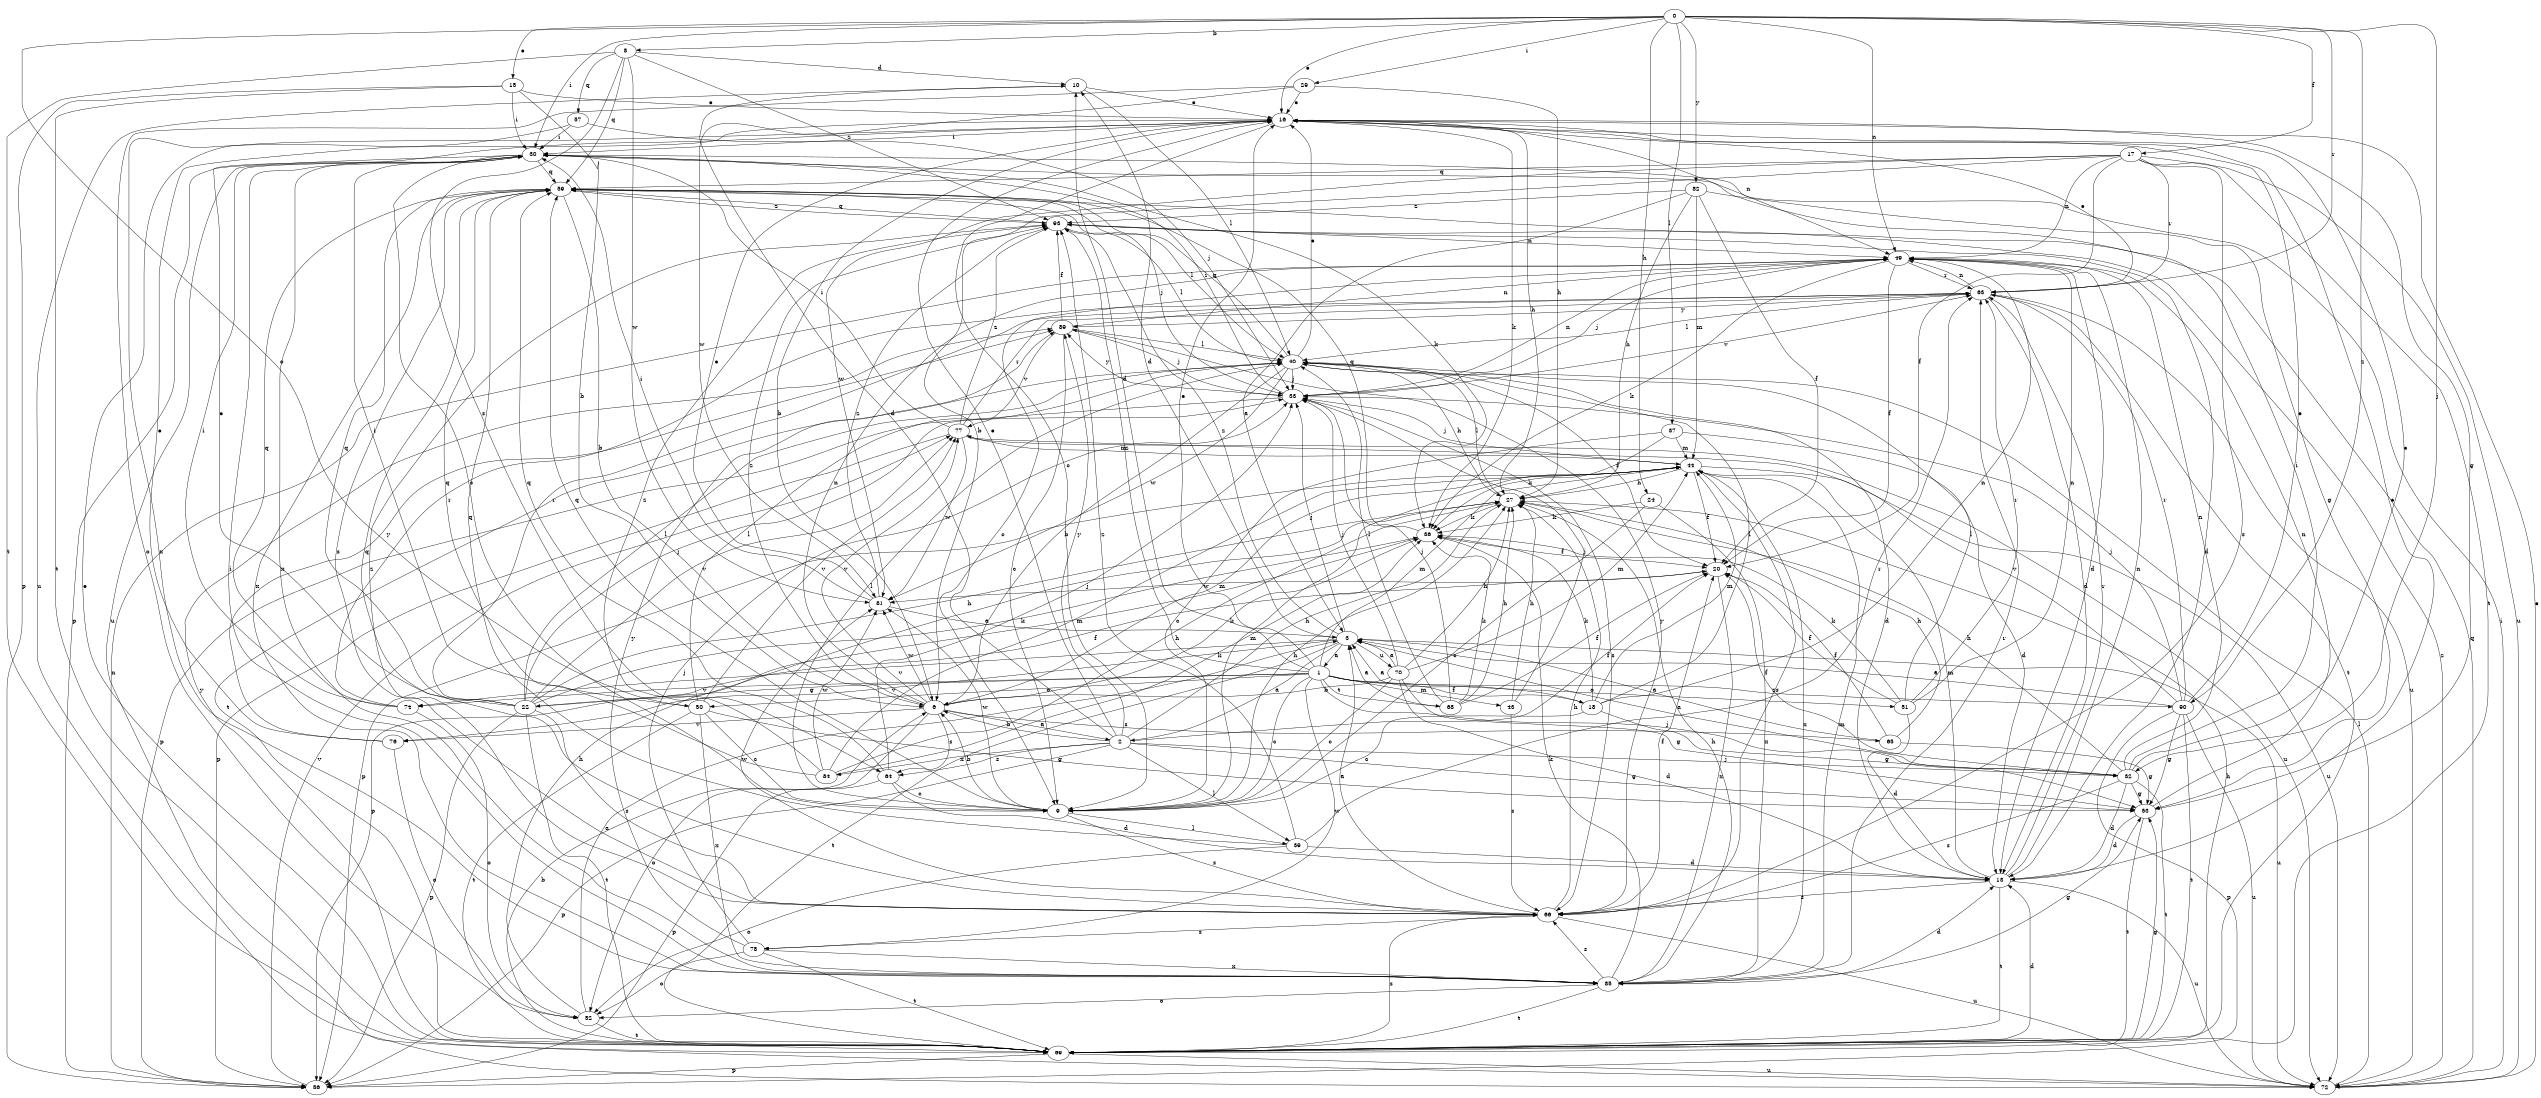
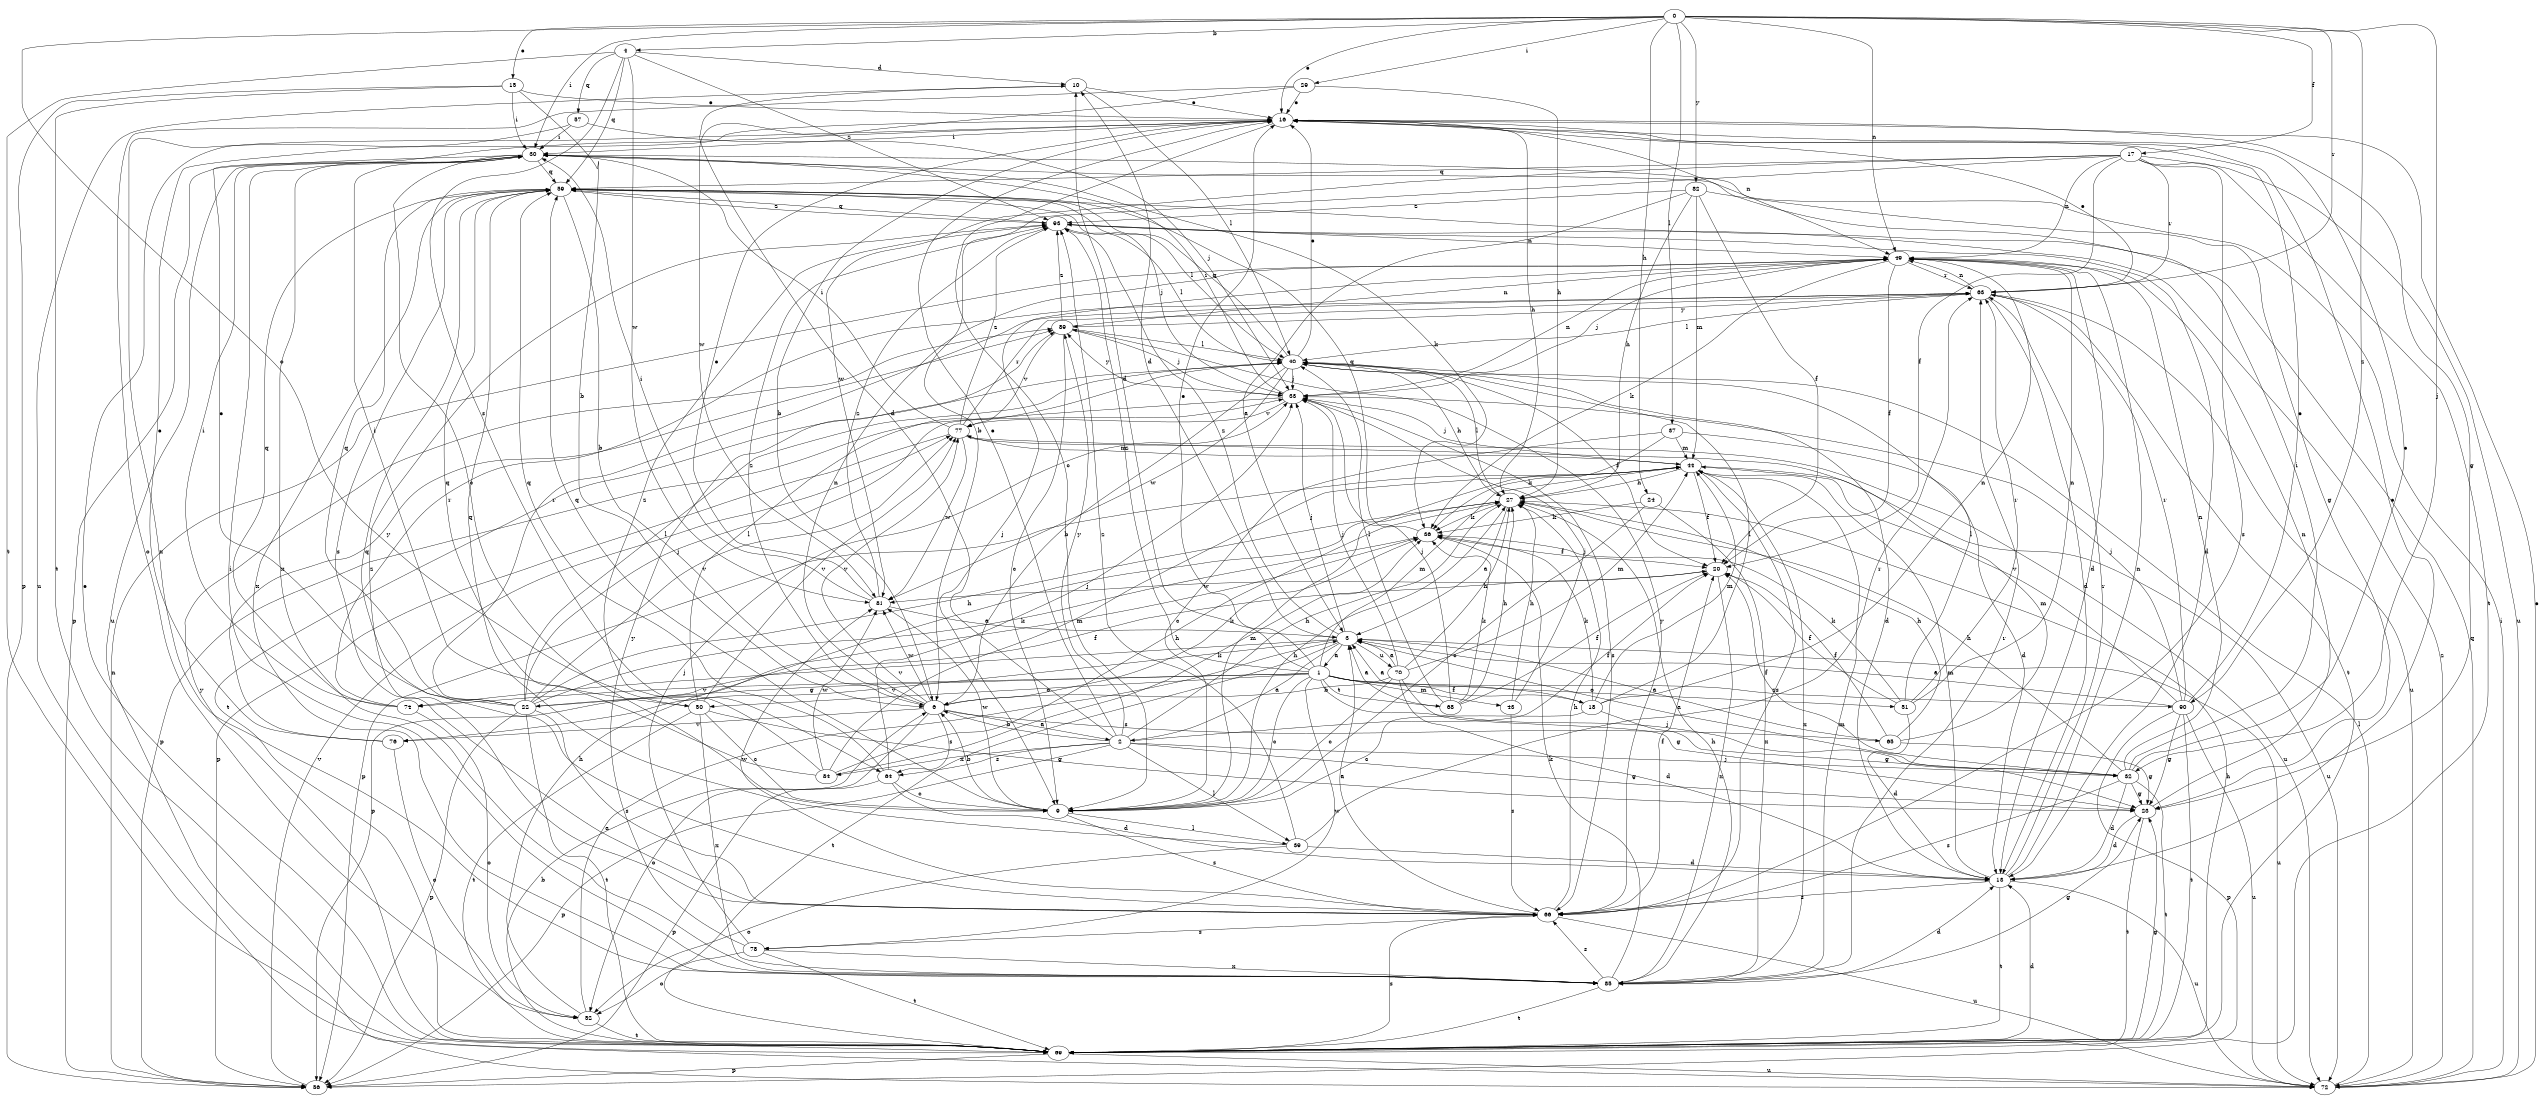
(625, 51) -> (625, 51)
(1512, 254) -> none
(1062, 276) -> (1062, 276)
(1637, 357) -> (1137, 421)
(1289, 524) -> (1982, 557)
(1003, 535) -> (1003, 535)
(874, 580) -> none
none -> (1447, 592)
(2145, 811) -> (2145, 811)
(1100, 1001) -> none
